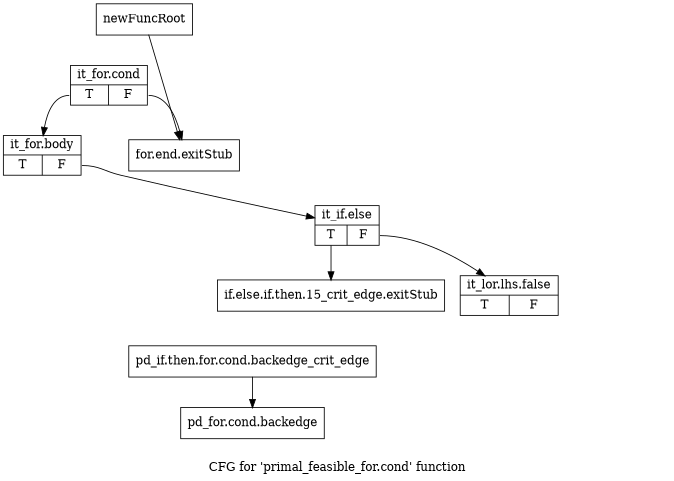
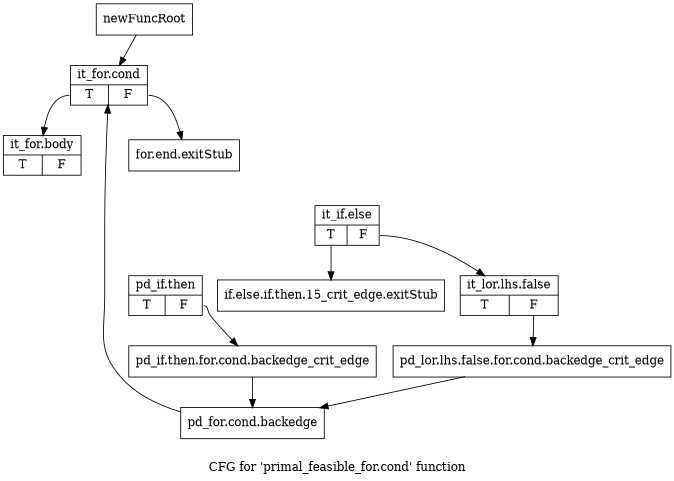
(163, 83) -> (130, 47)
(194, 192) -> none
none -> (105, 282)
none -> (166, 296)
none -> (532, 361)
